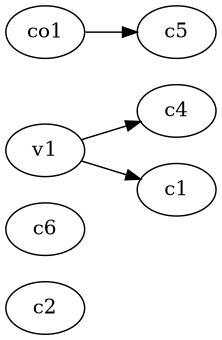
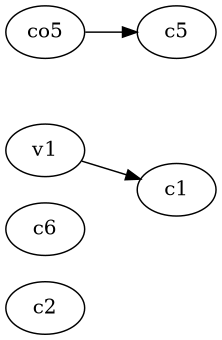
(45, 32) -> (45, 32)
(177, 111) -> none
